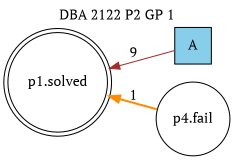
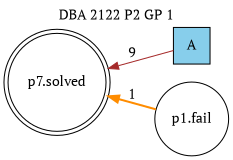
(58, 82) -> (57, 82)
(193, 119) -> (192, 119)
